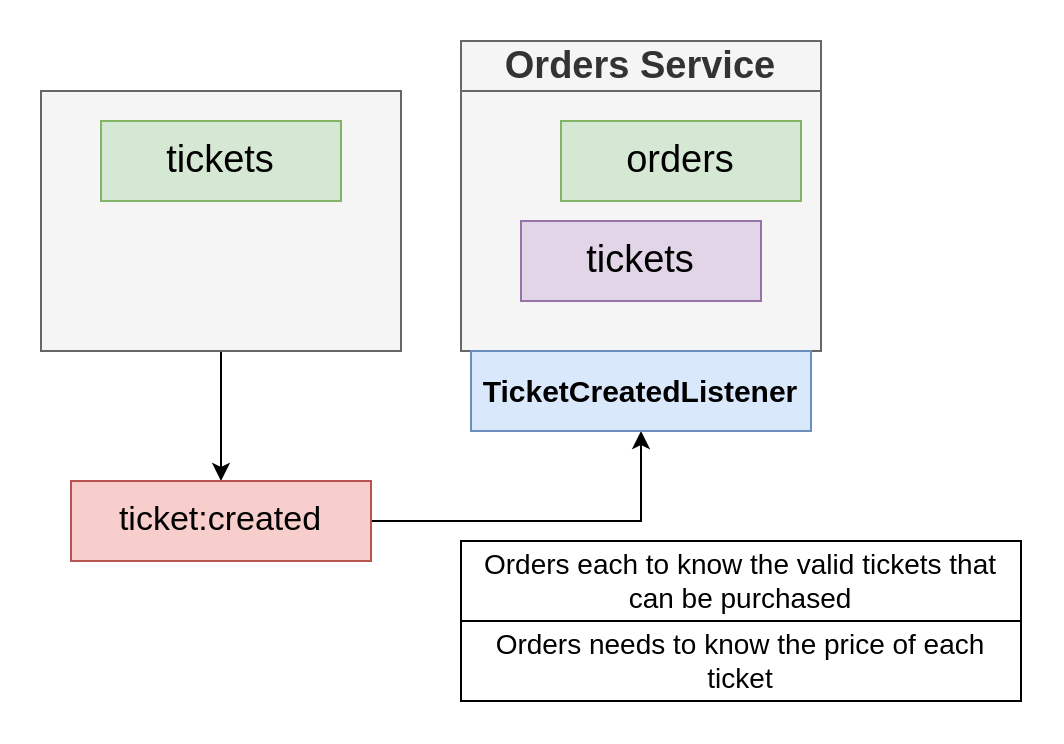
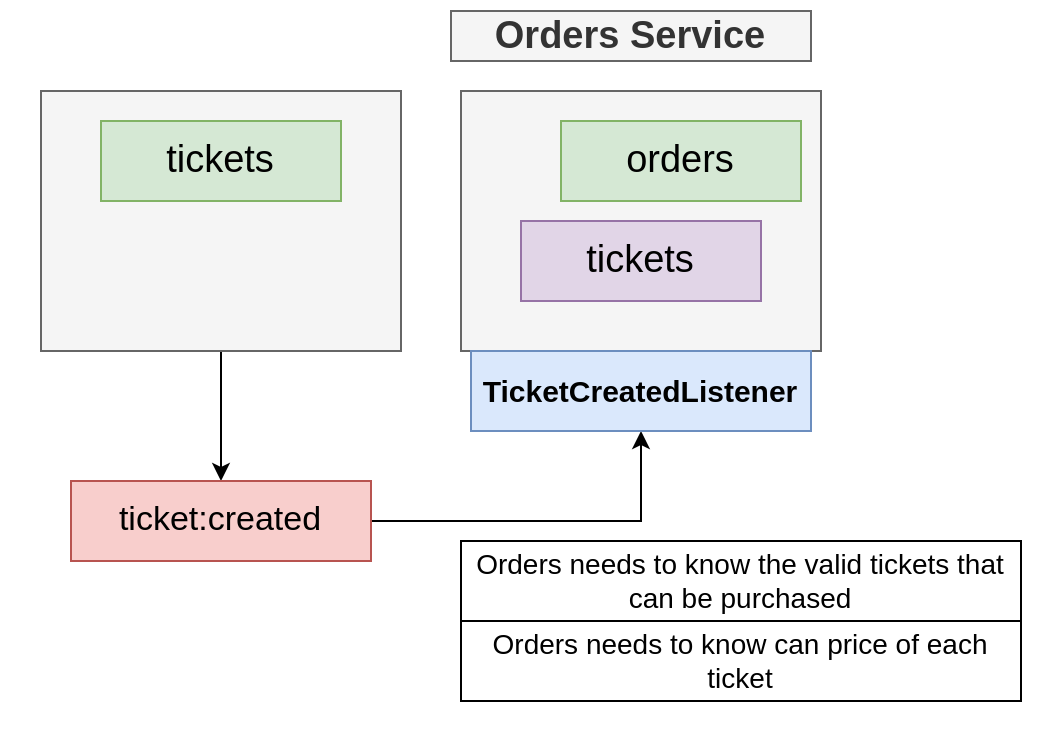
(641, 66) -> (631, 36)
(741, 581) -> (741, 581)
(741, 661) -> (741, 661)
